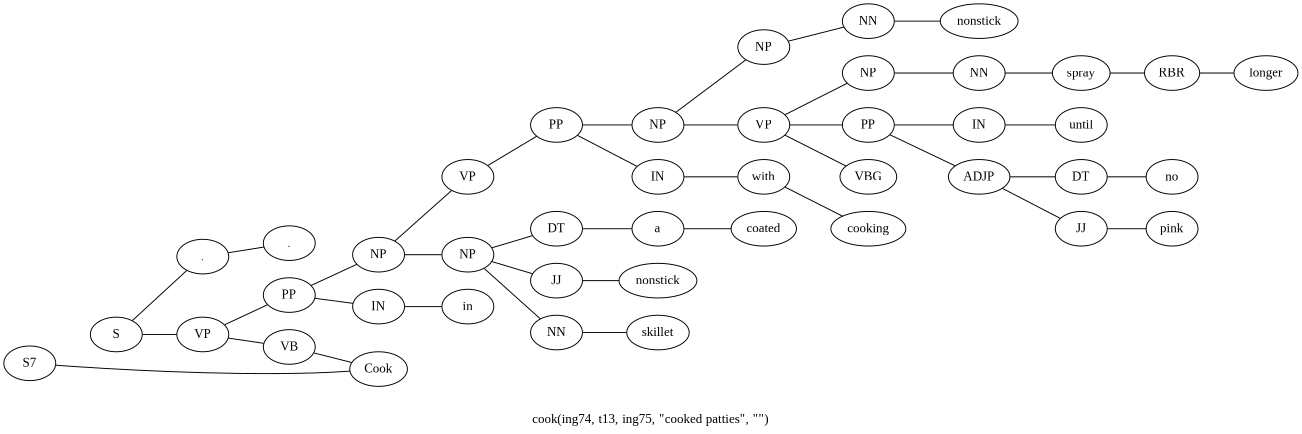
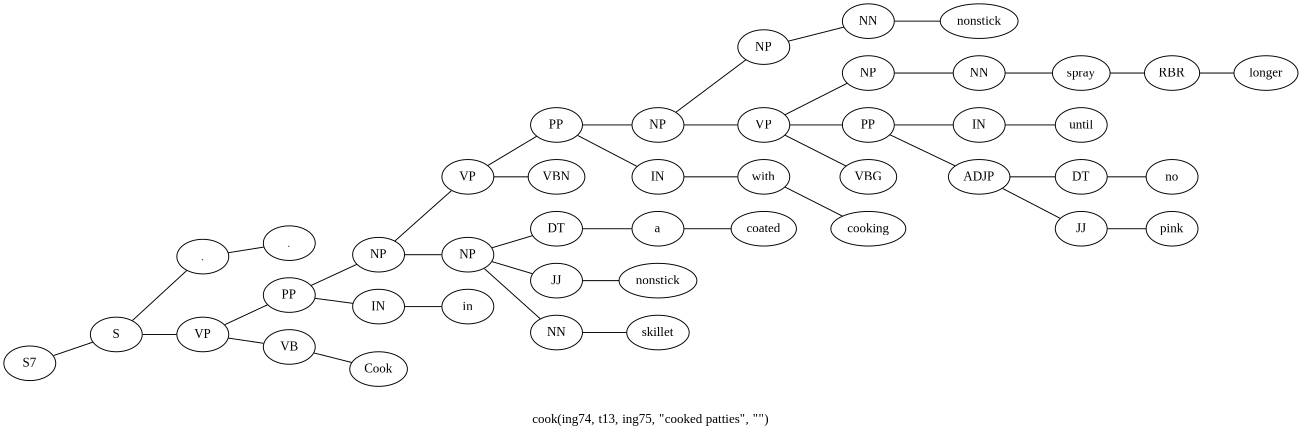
none -> (557, 177)
(203, 373) -> (73, 349)
